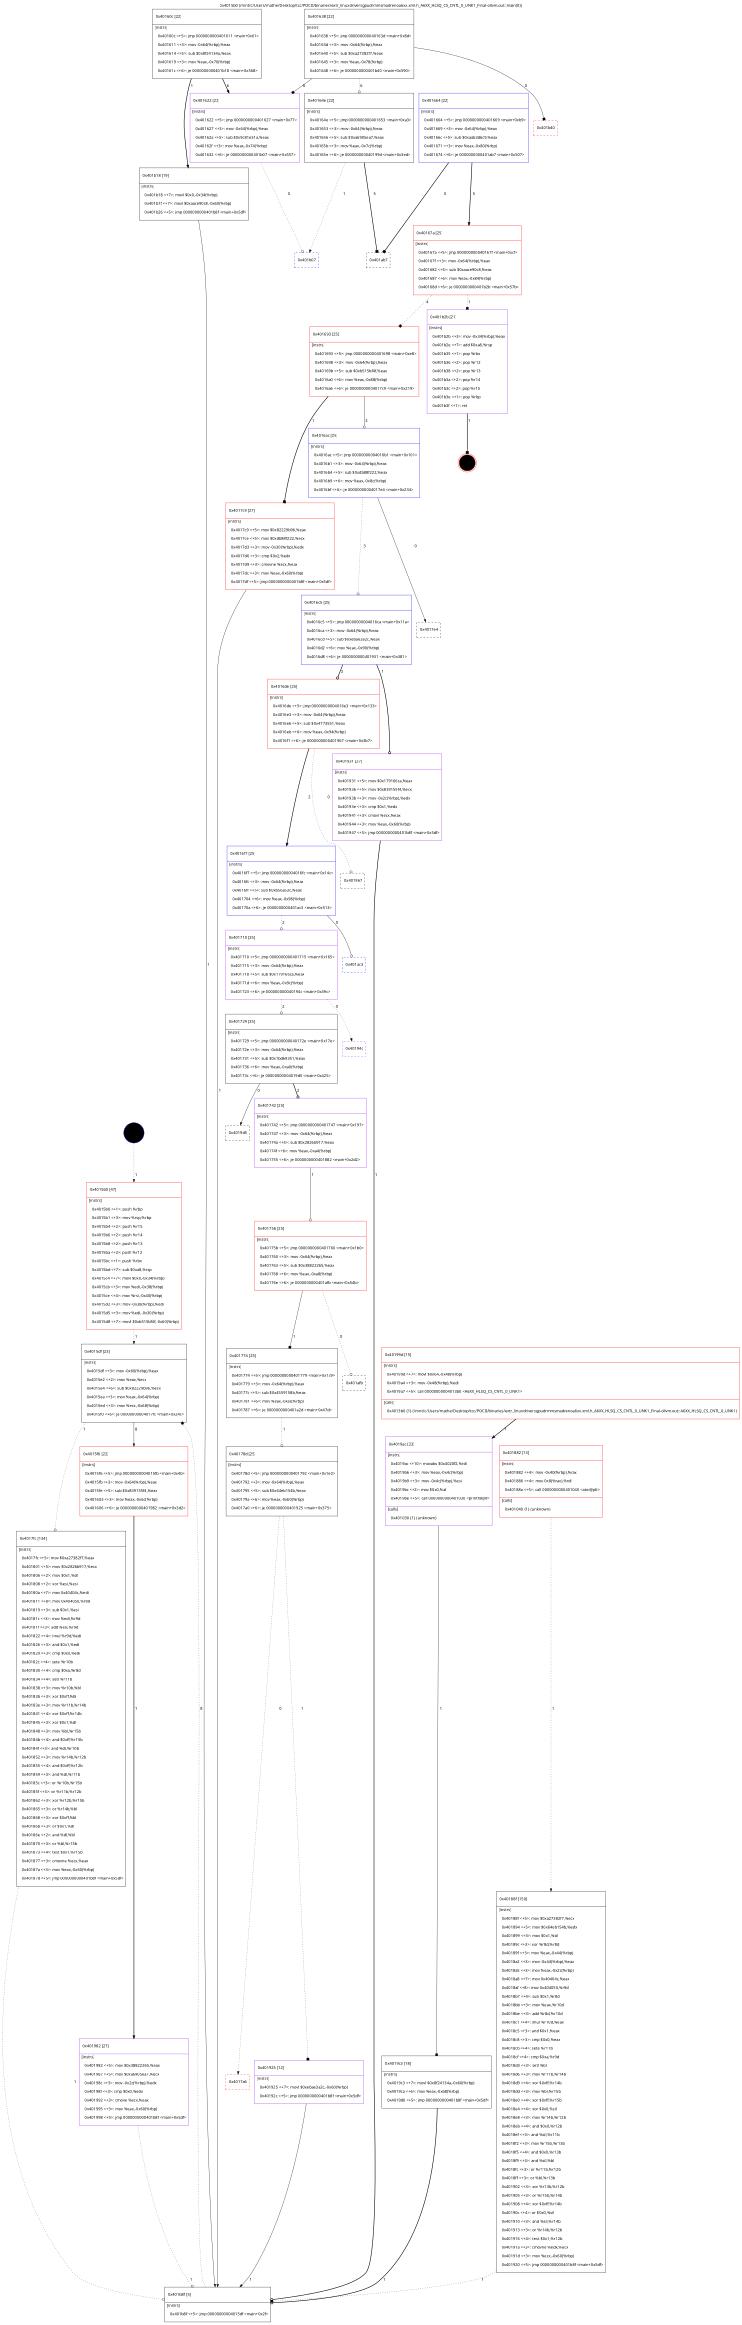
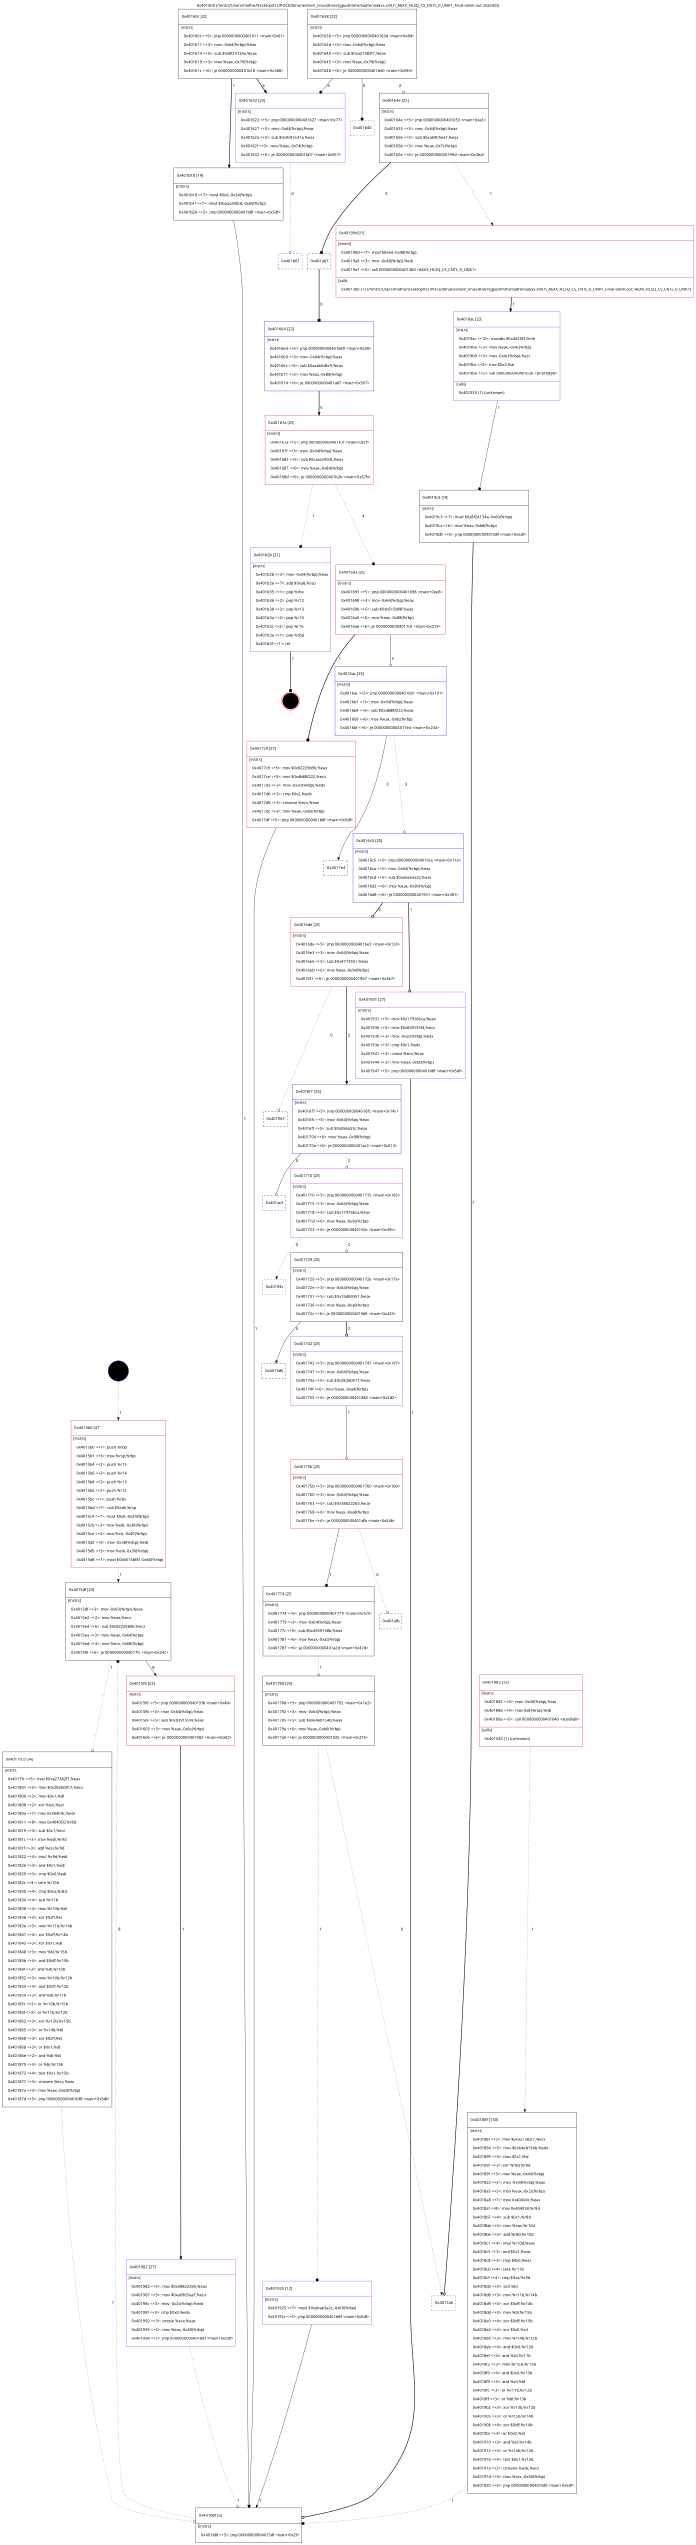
(328, 206) -> (473, 193)
(417, 206) -> (319, 294)
(403, 2251) -> (471, 1418)
